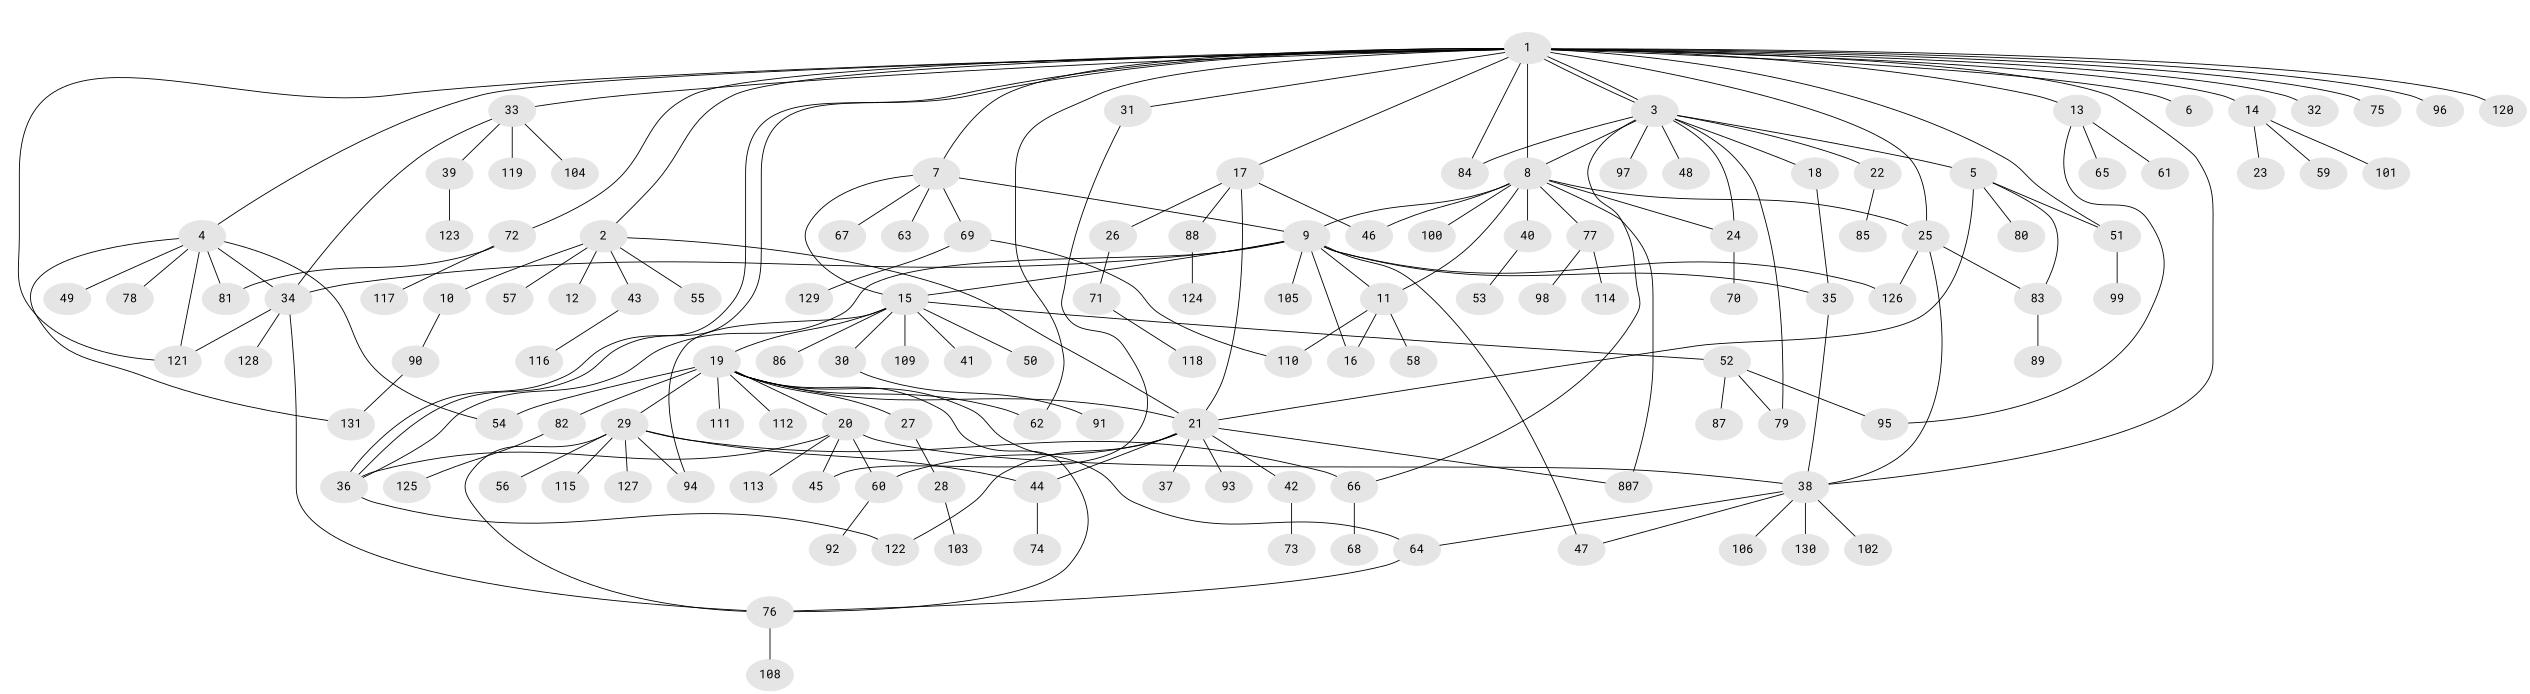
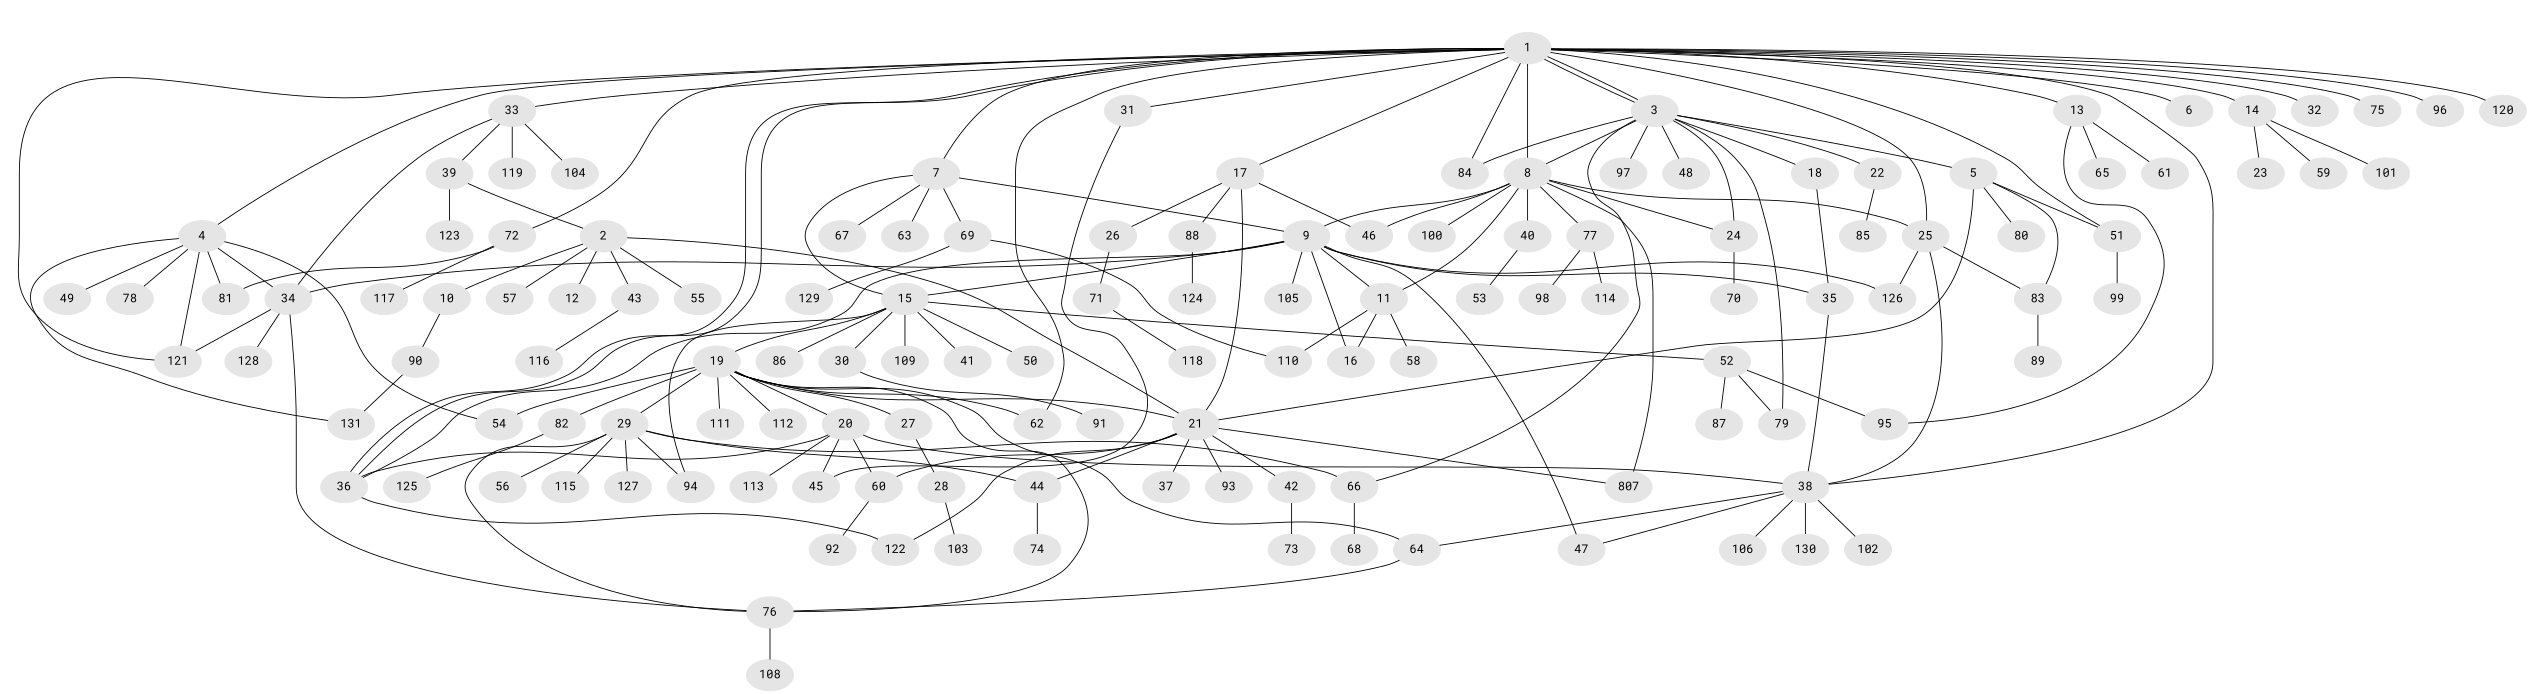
(1030, 63) -> (525, 207)
